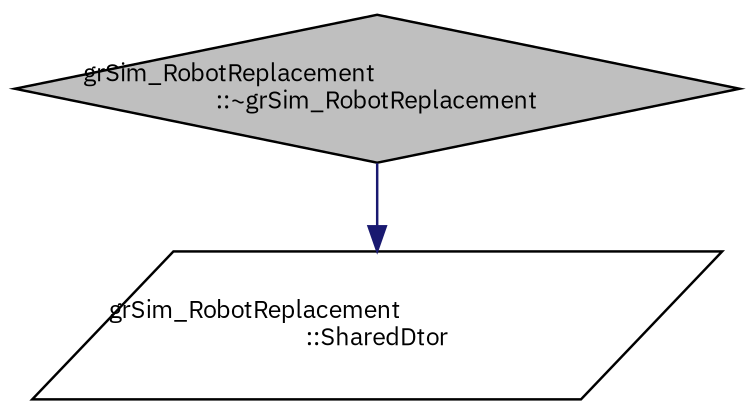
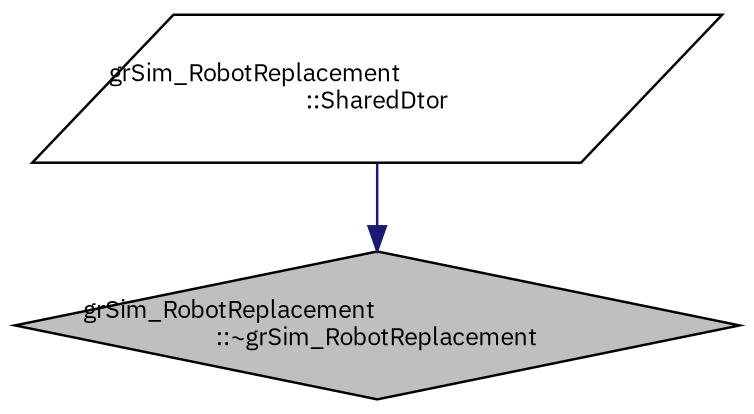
(377, 195) -> (377, 195)
